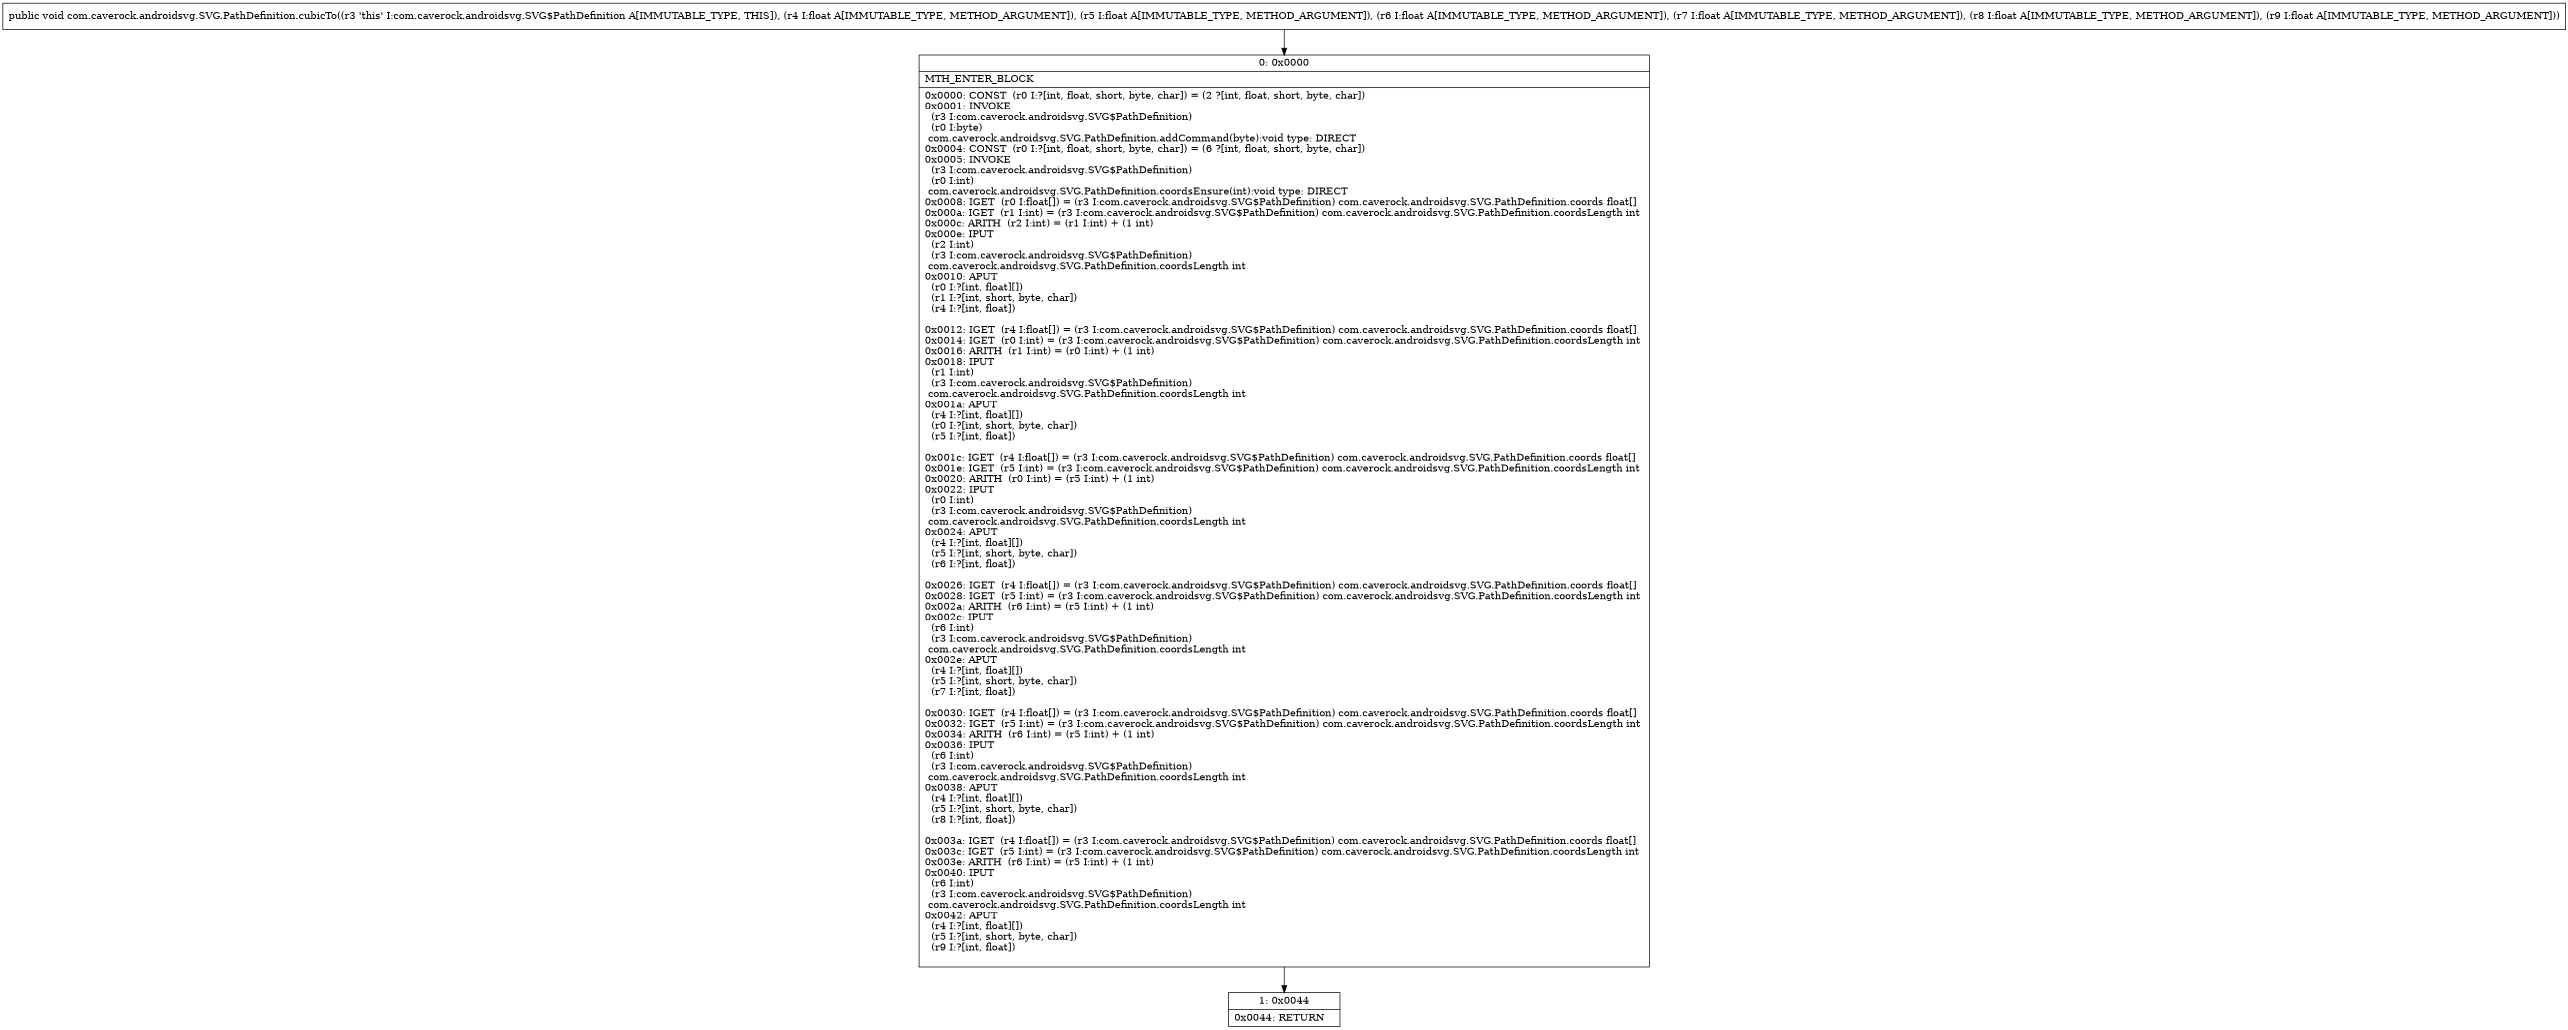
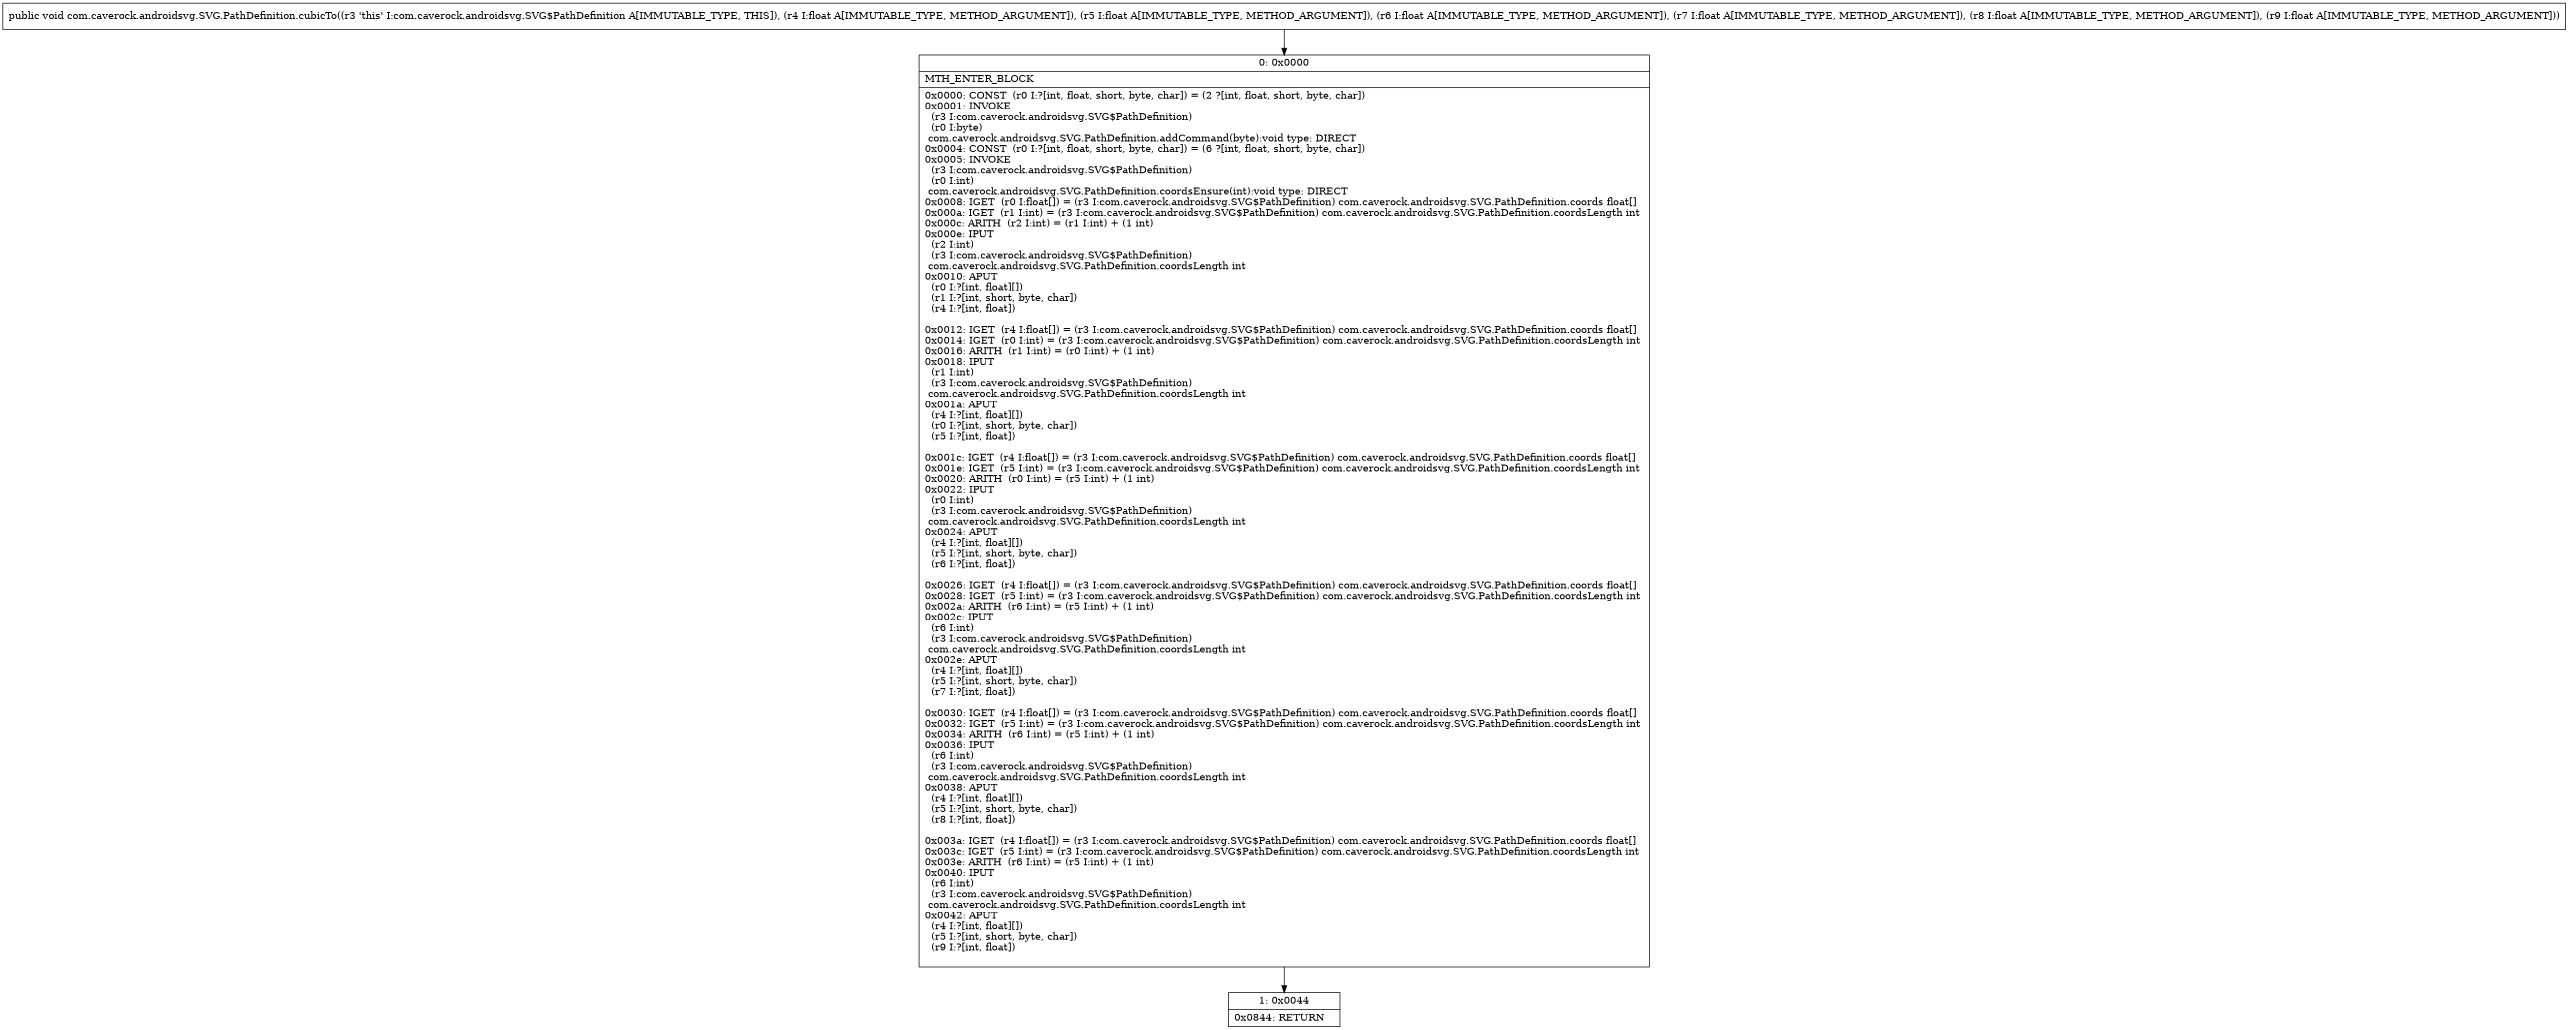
(1284, 1018) -> (1284, 1018)
